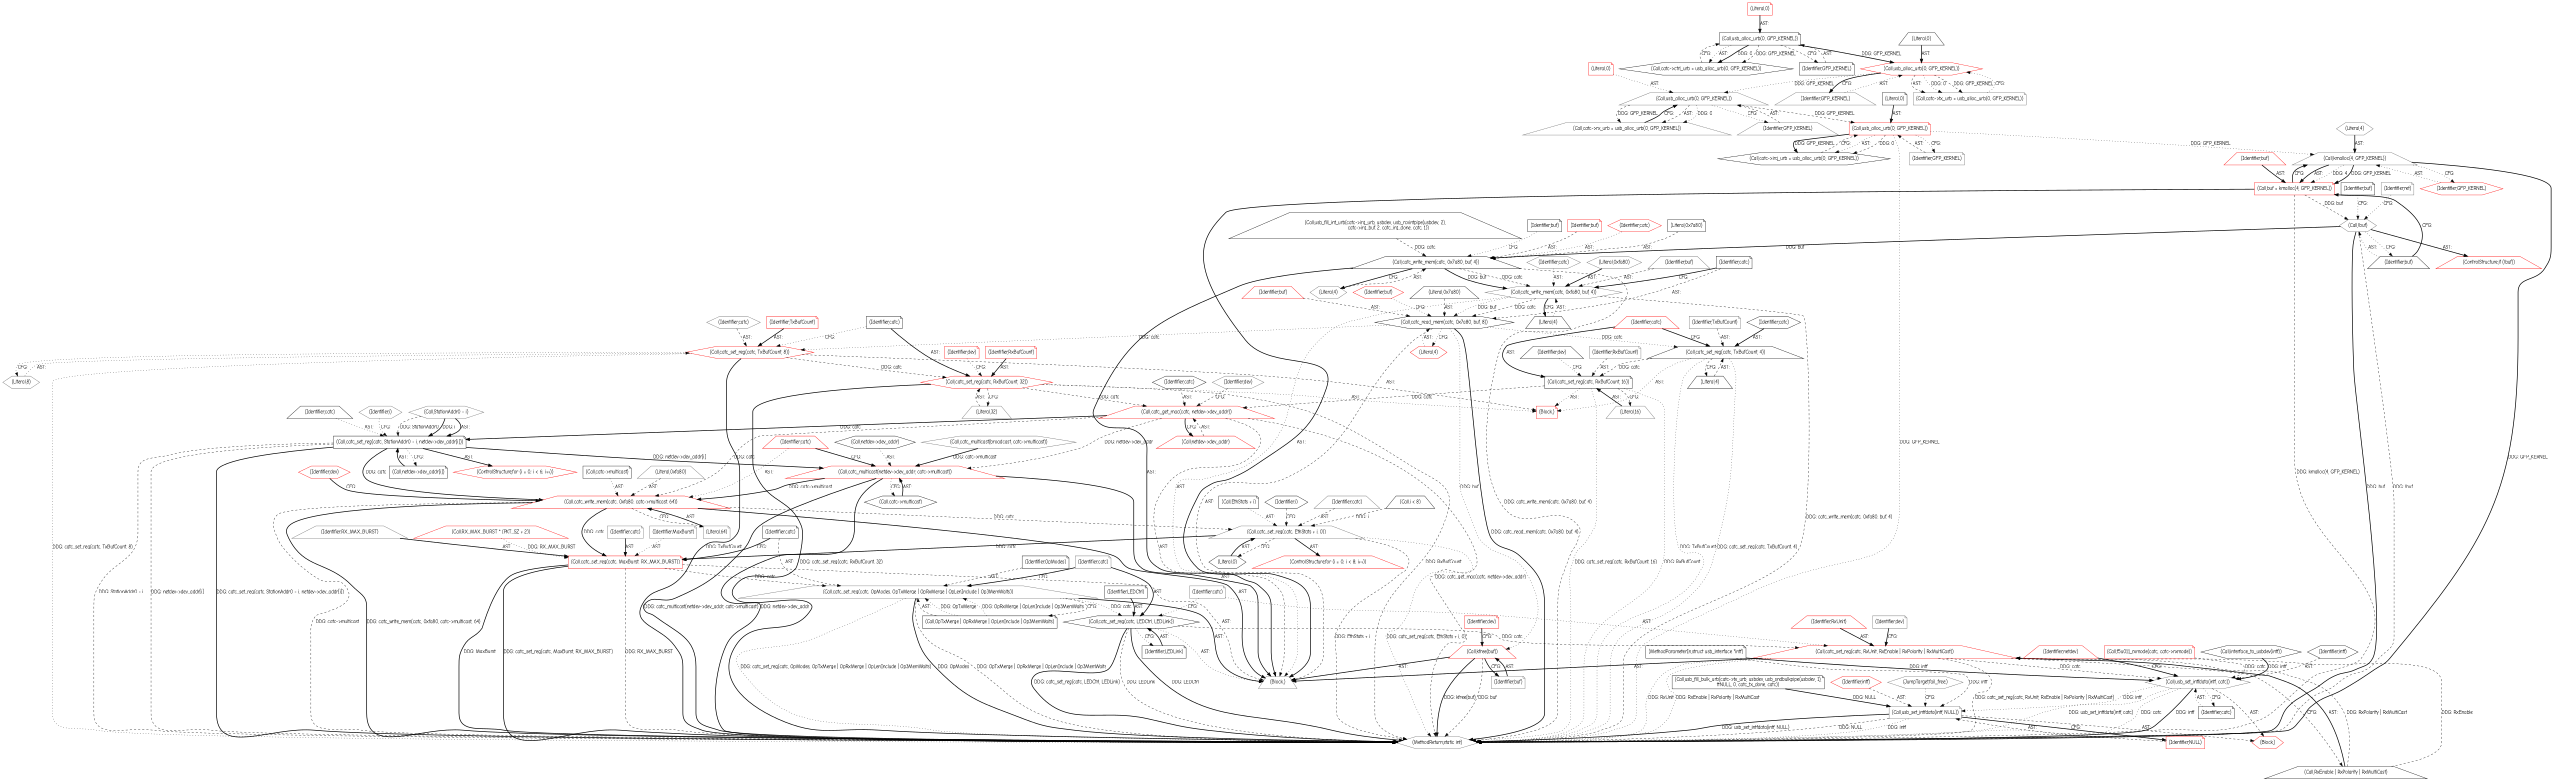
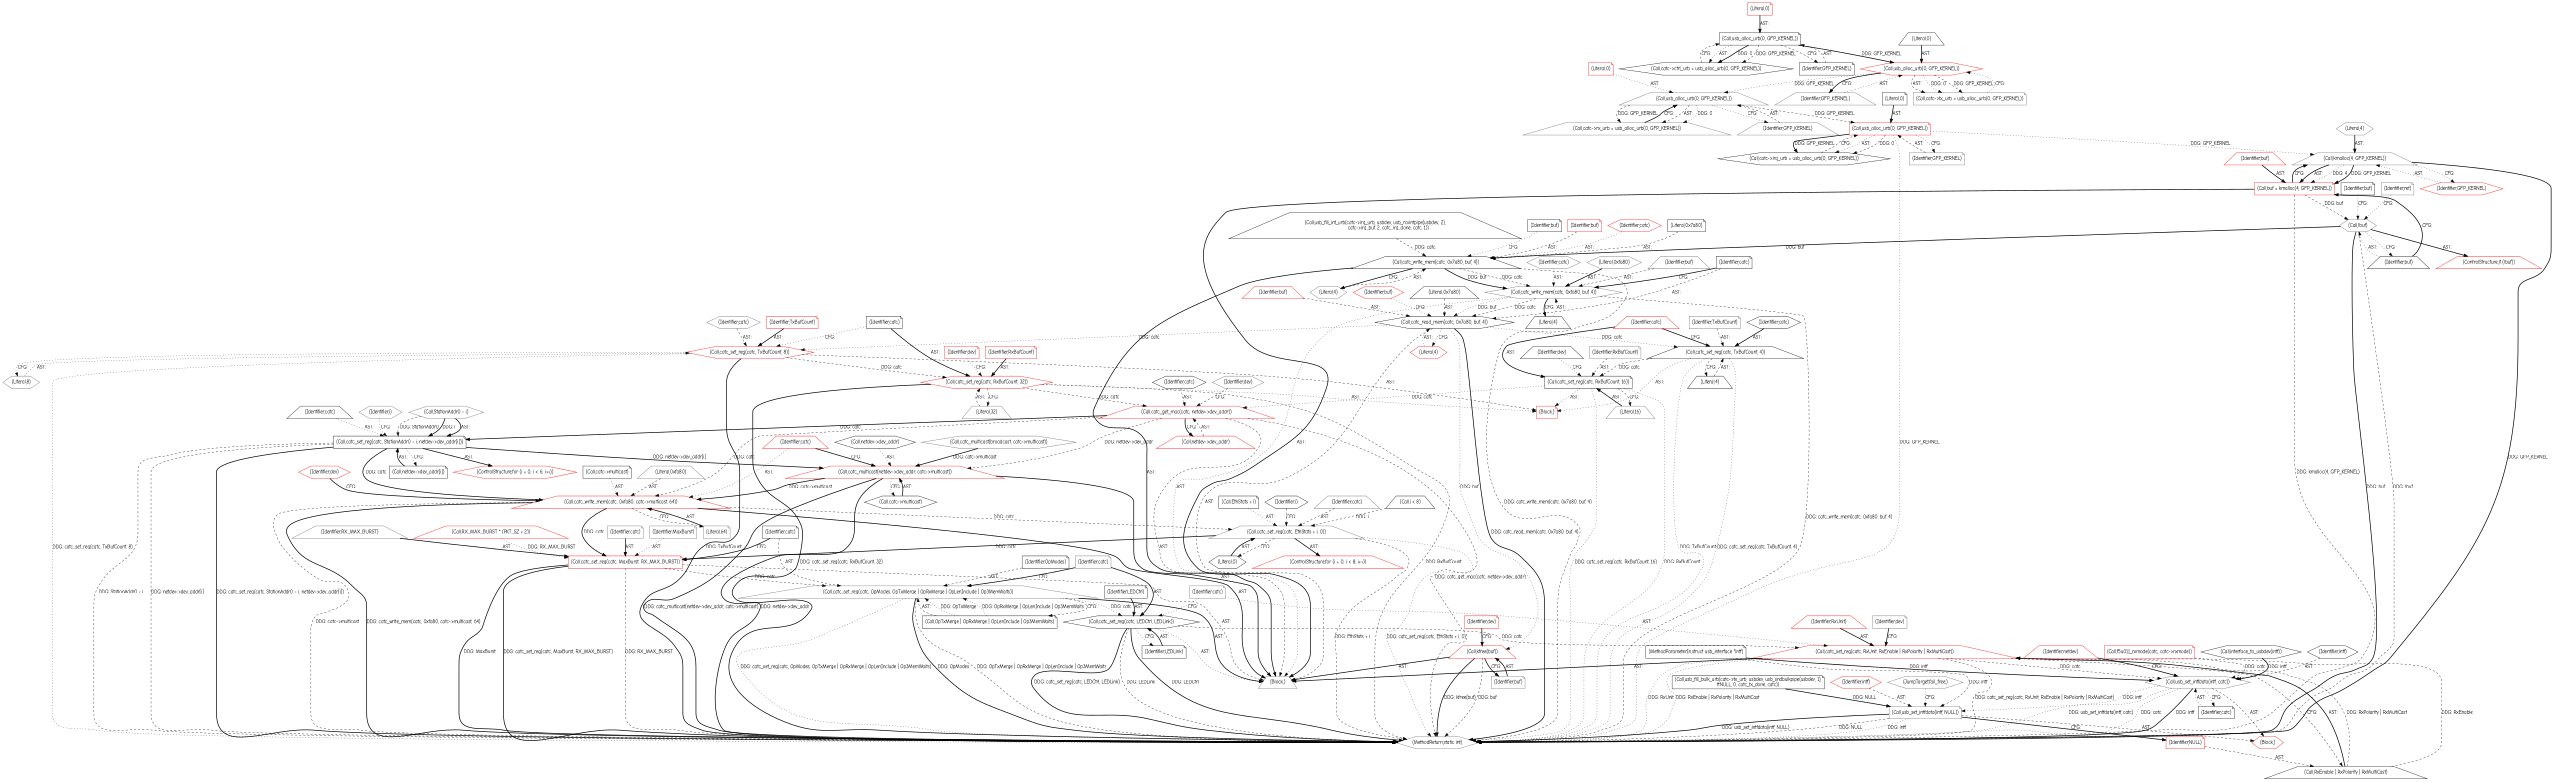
(1444, 322) -> (1444, 322)
(1396, 397) -> (1396, 397)
(2011, 728) -> (2257, 756)
